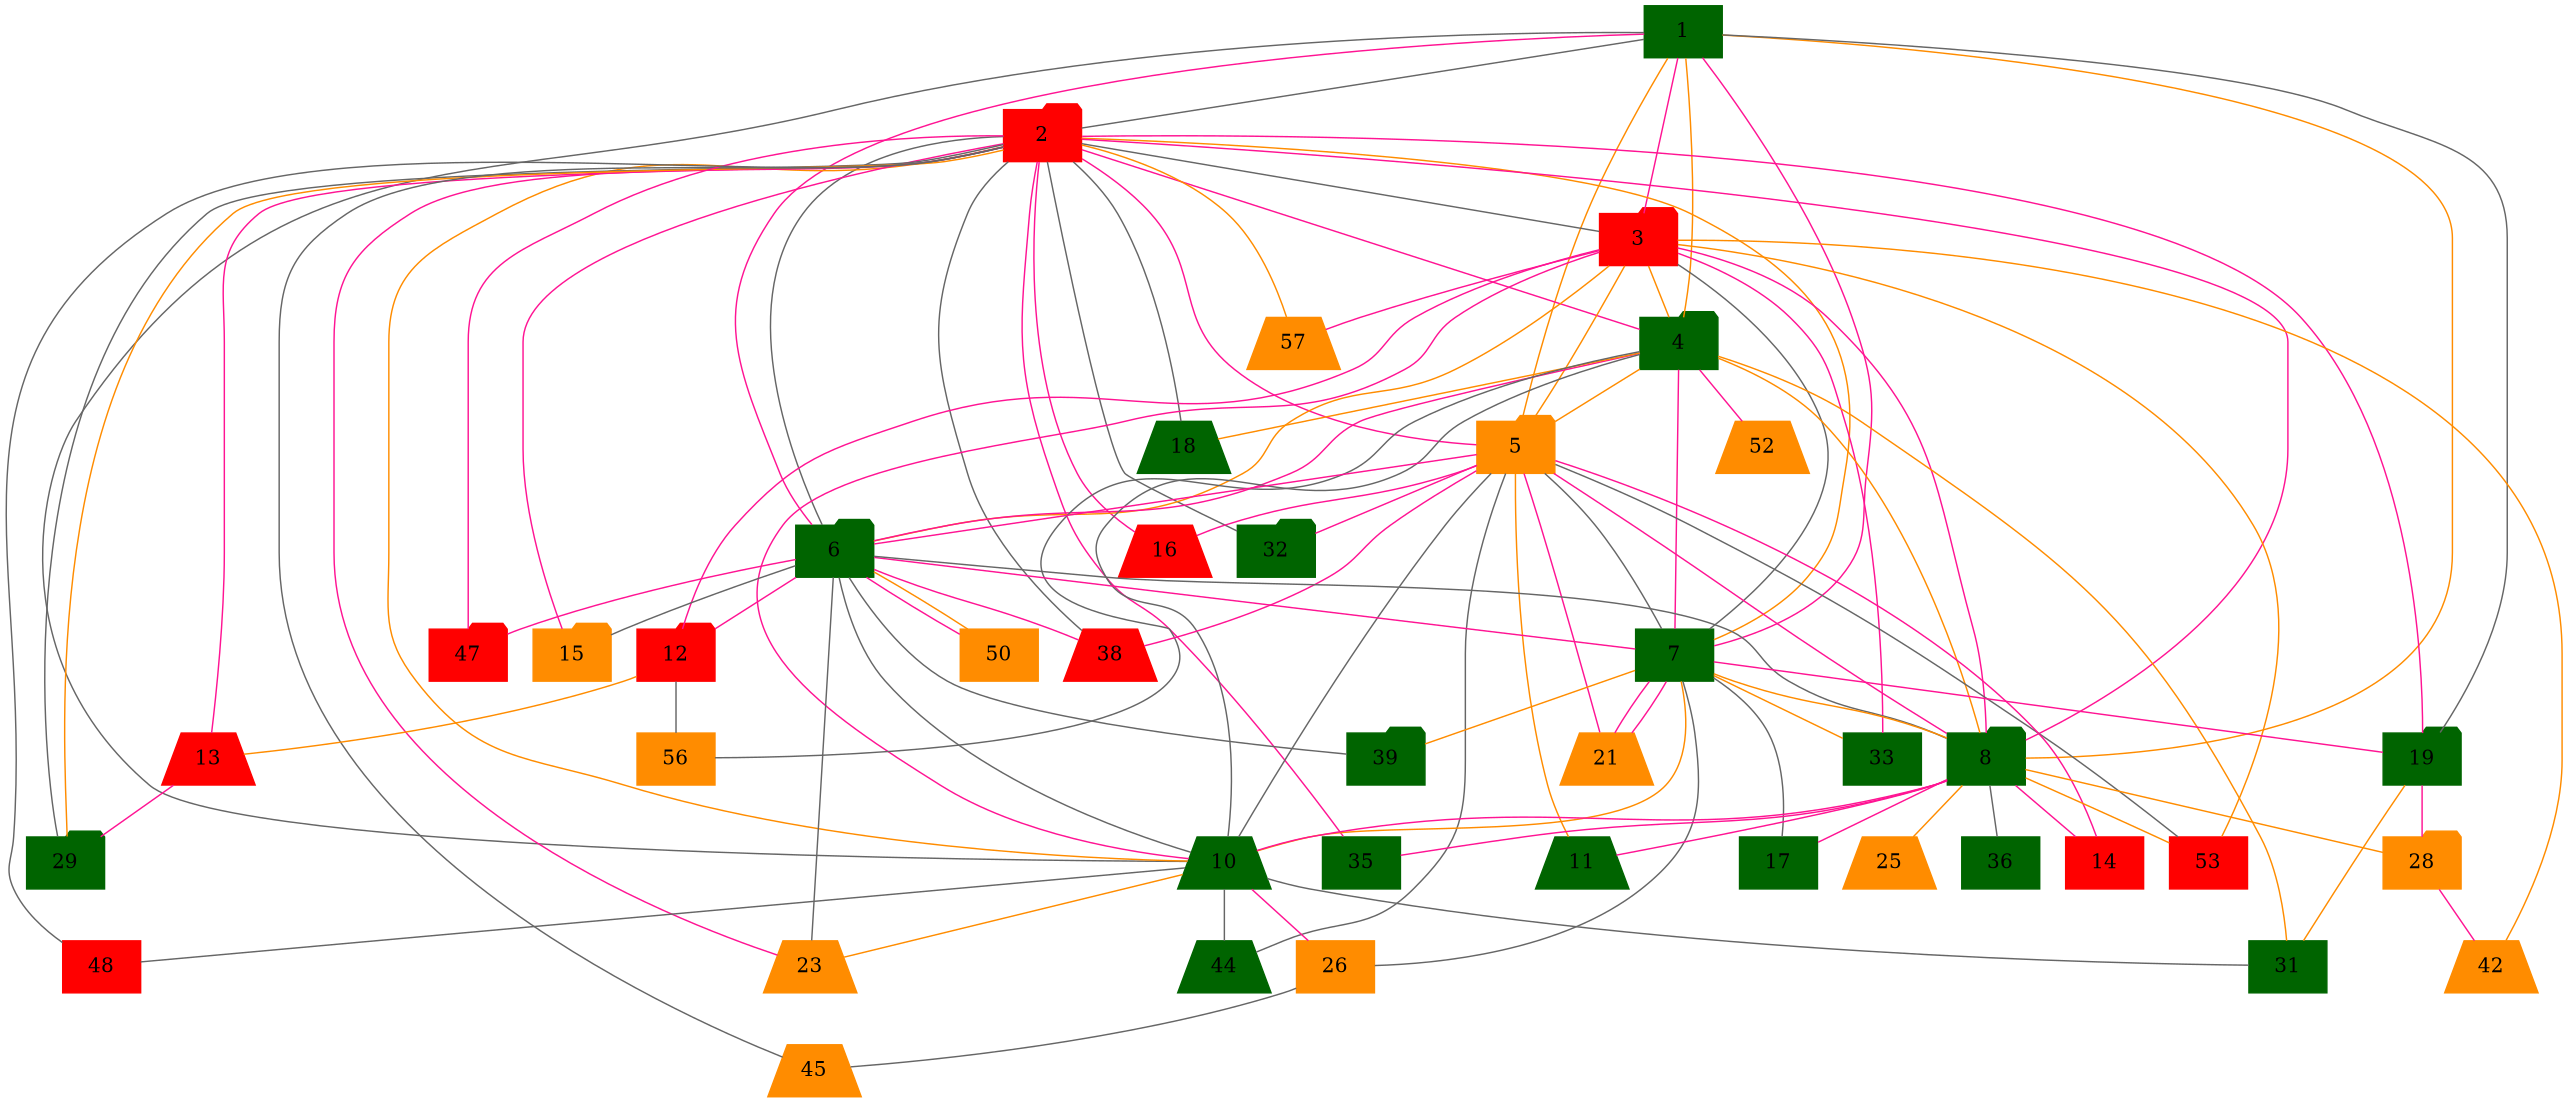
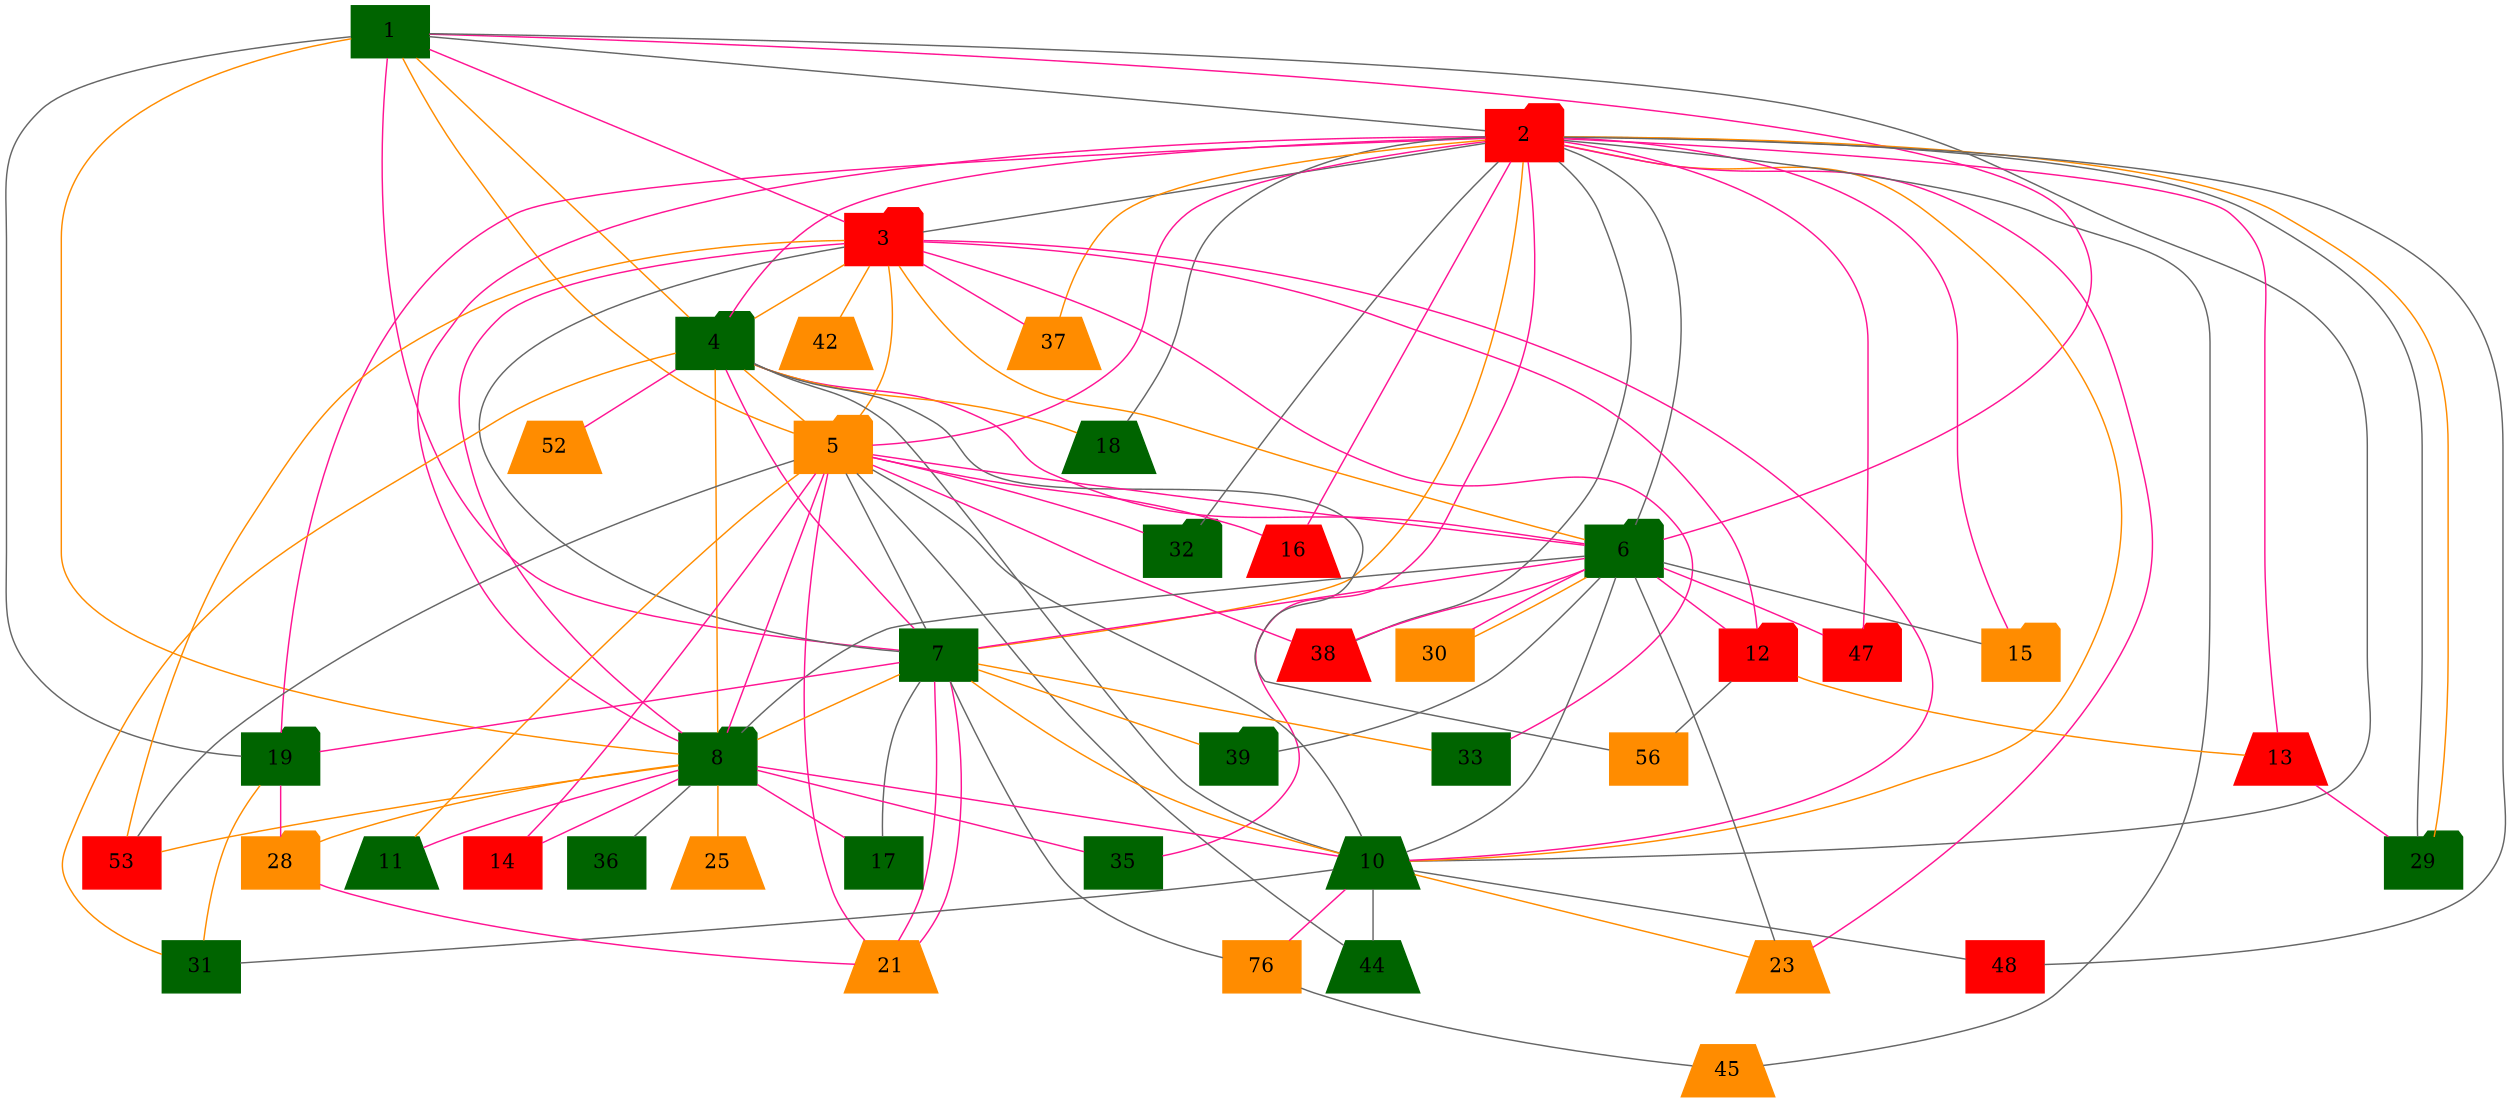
(1294, 343) -> (1054, 343)
(999, 655) -> (1435, 655)
(2457, 915) -> (625, 946)
(1335, 967) -> (1262, 967)
